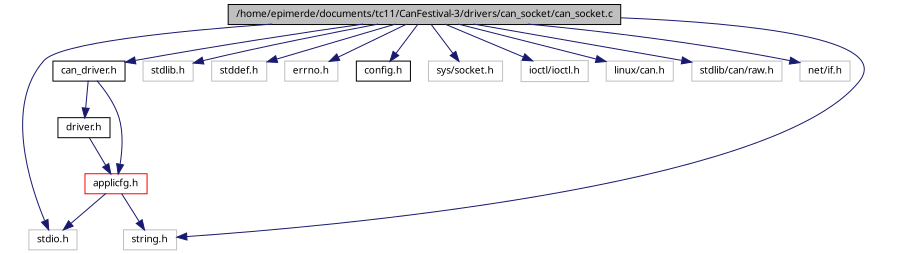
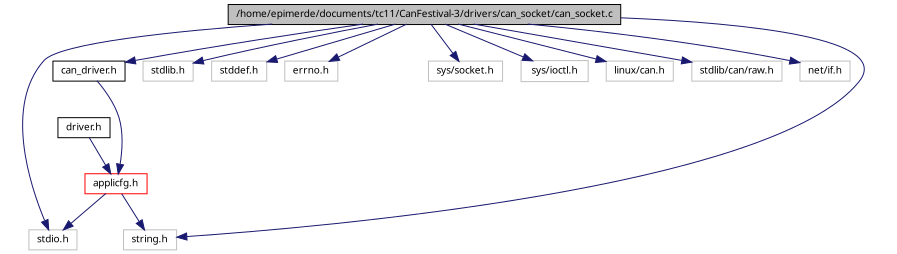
(383, 71) -> none
(555, 71) -> (555, 71)
(87, 94) -> none
